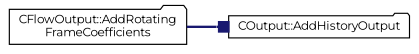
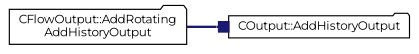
(98, 27) -> (98, 27)
